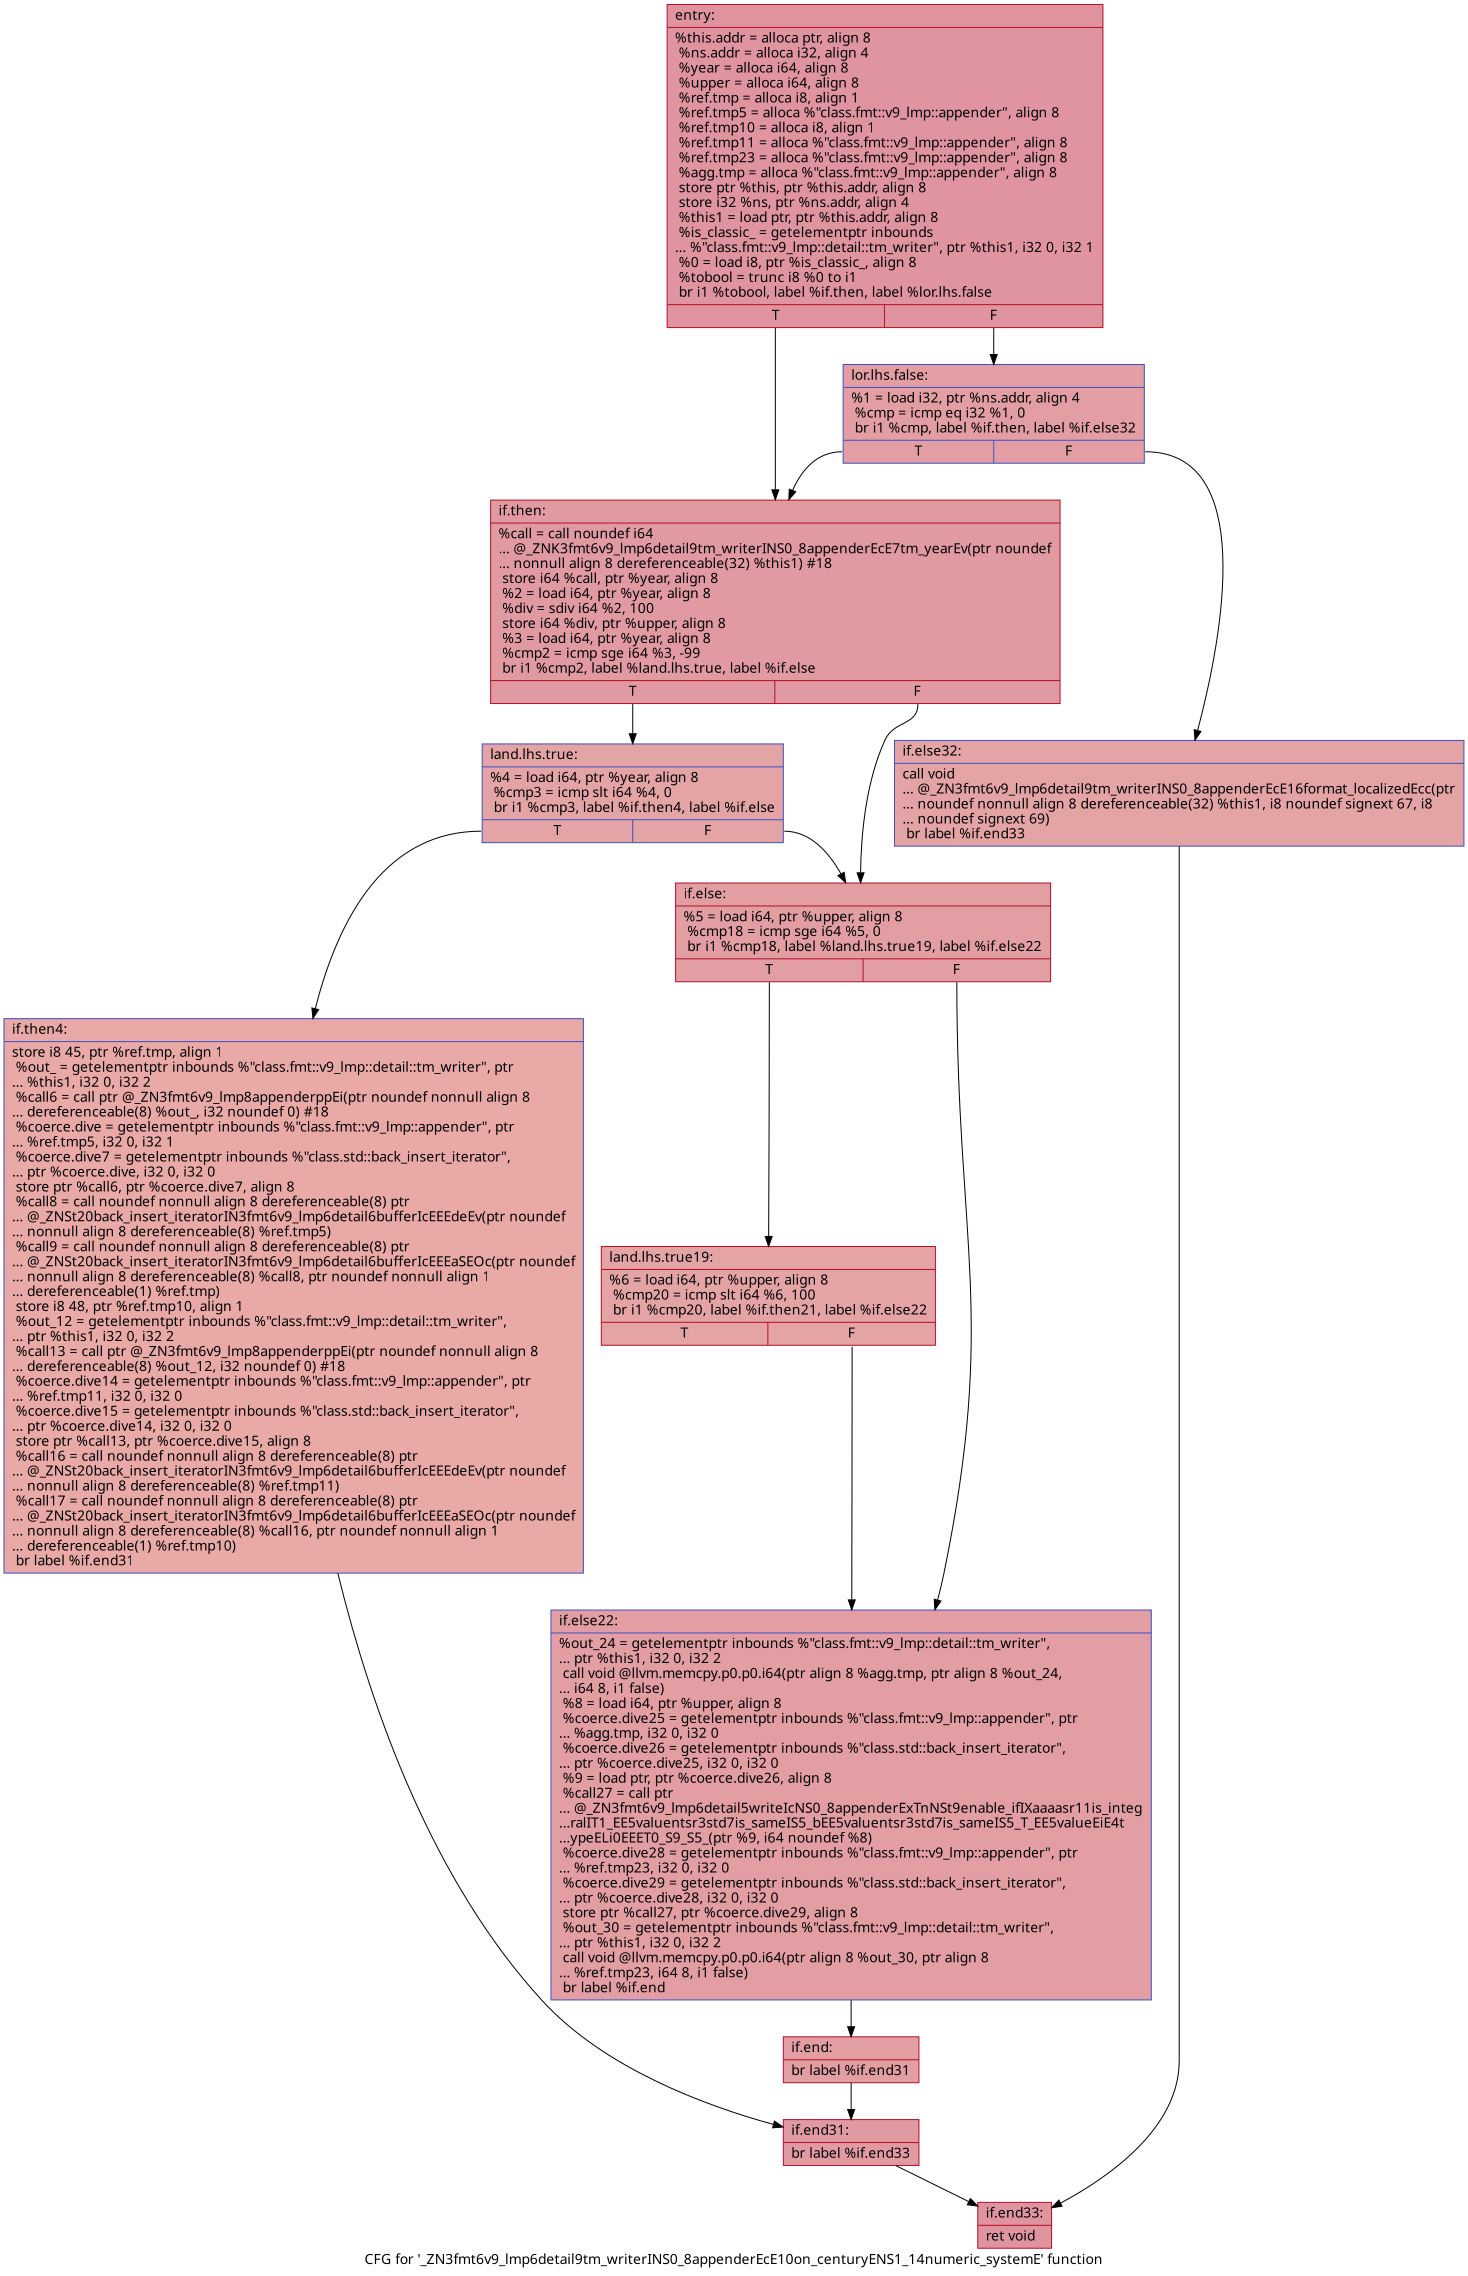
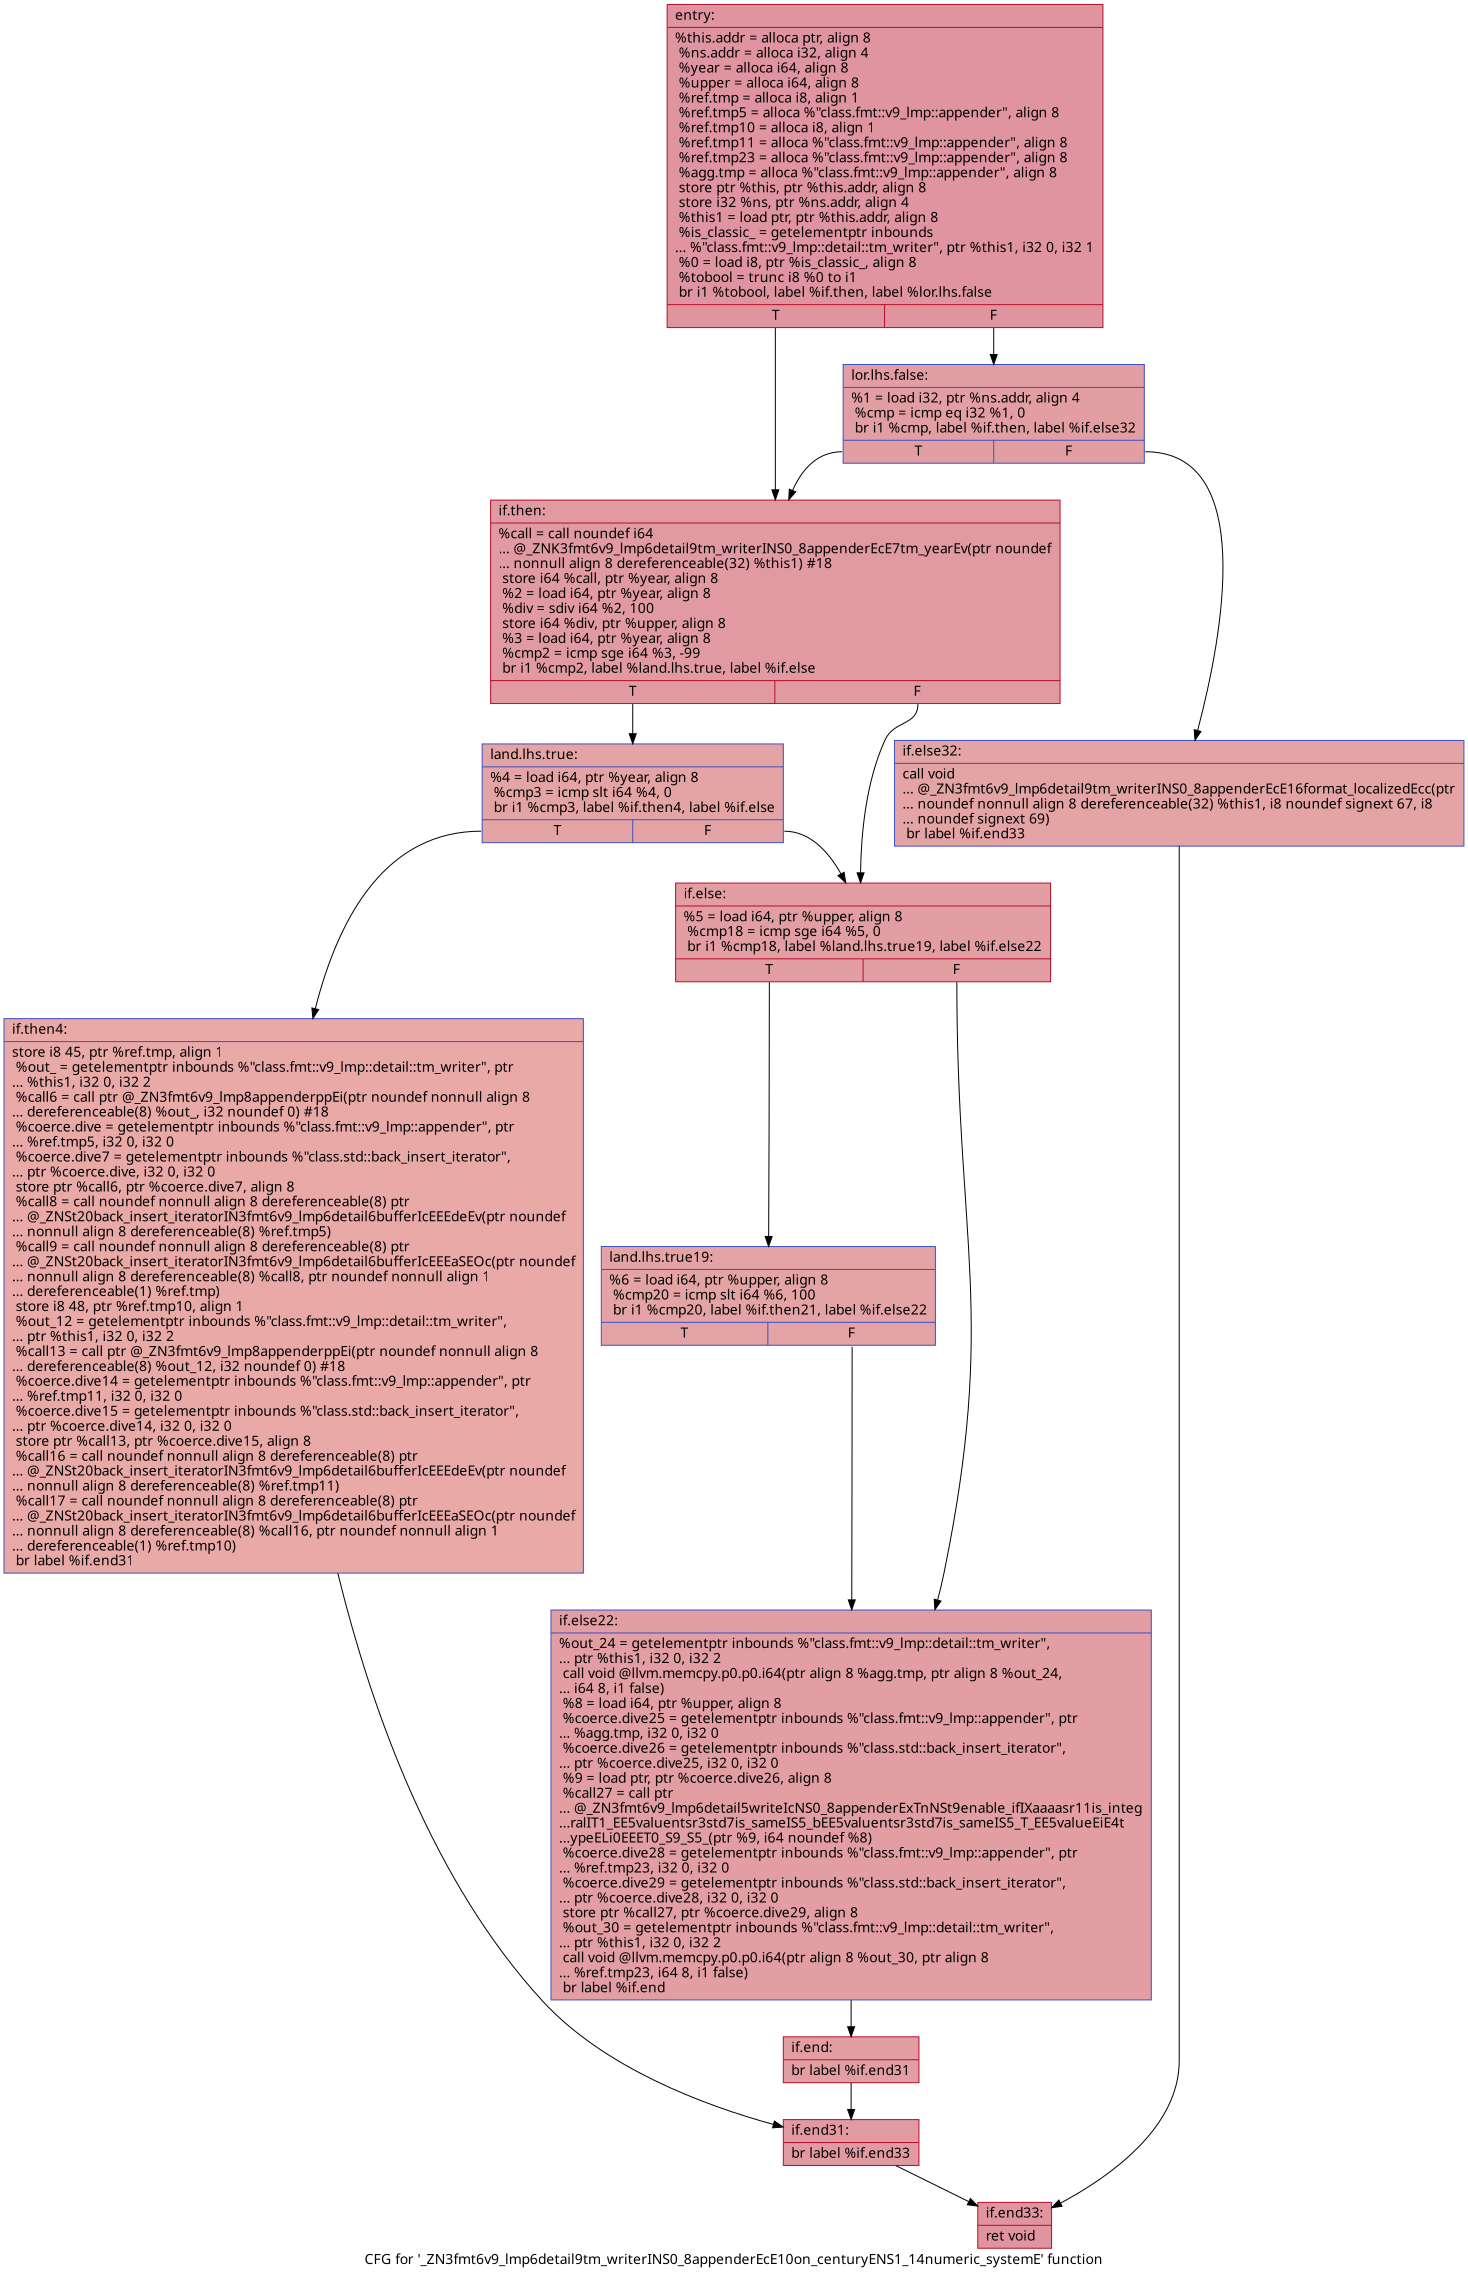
(93, 1142) -> (93, 1142)
(768, 1296) -> (768, 1296)
